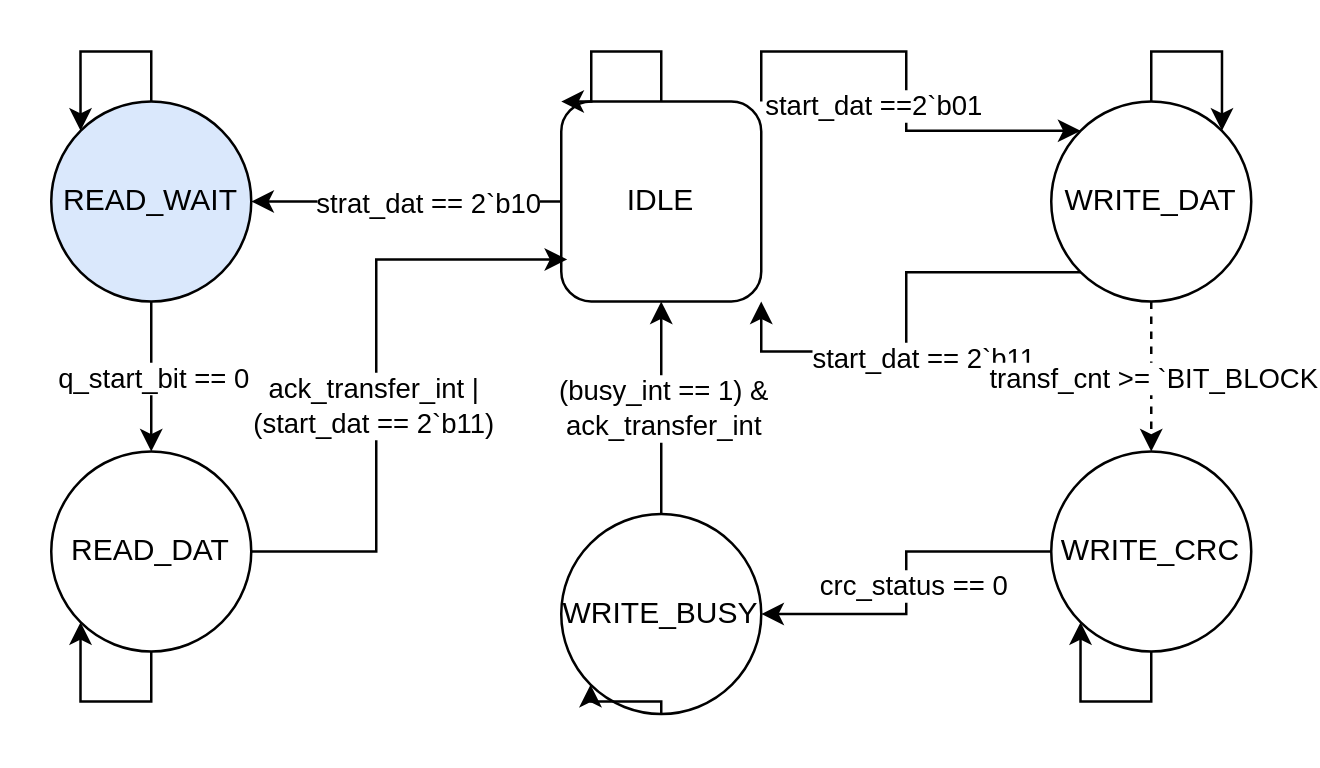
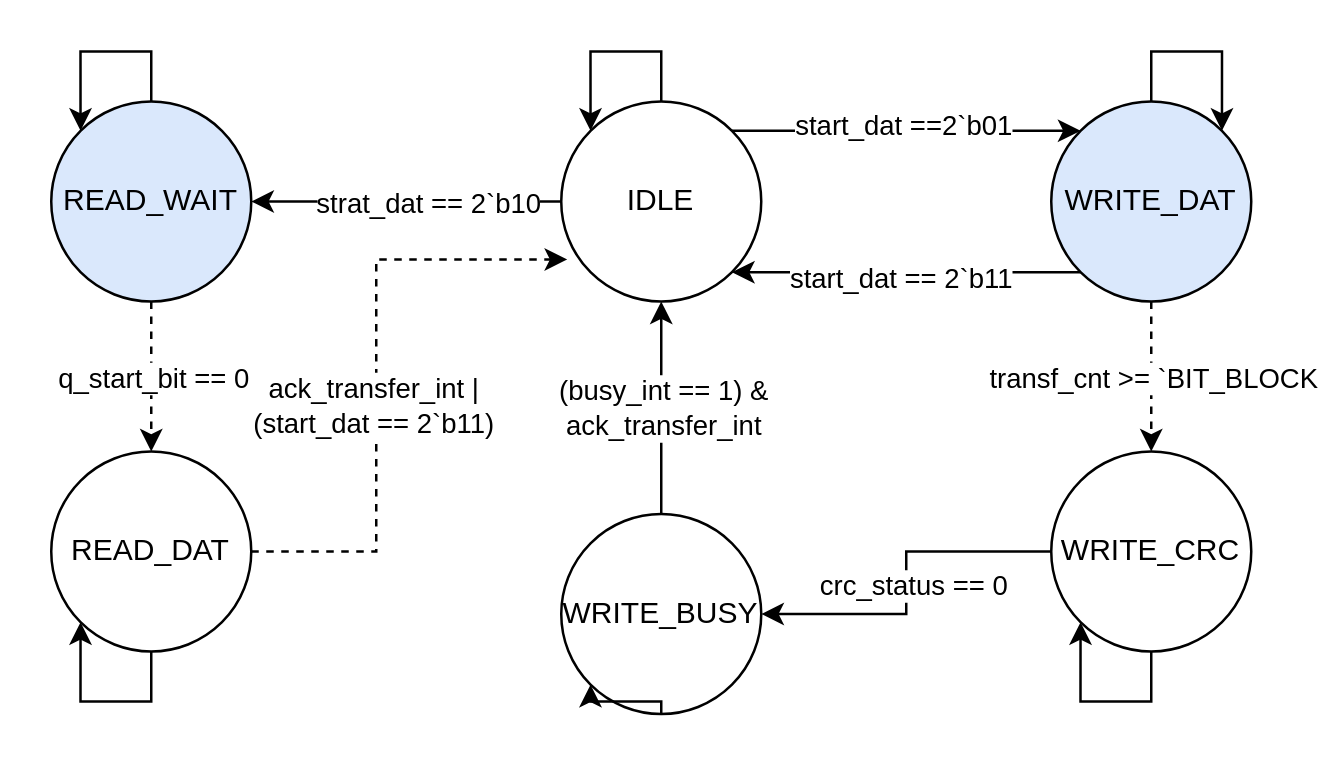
(661, 201) -> (661, 201)
(1151, 201) -> (1151, 201)
(405, 259) -> (405, 259)
(151, 332) -> (151, 332)
